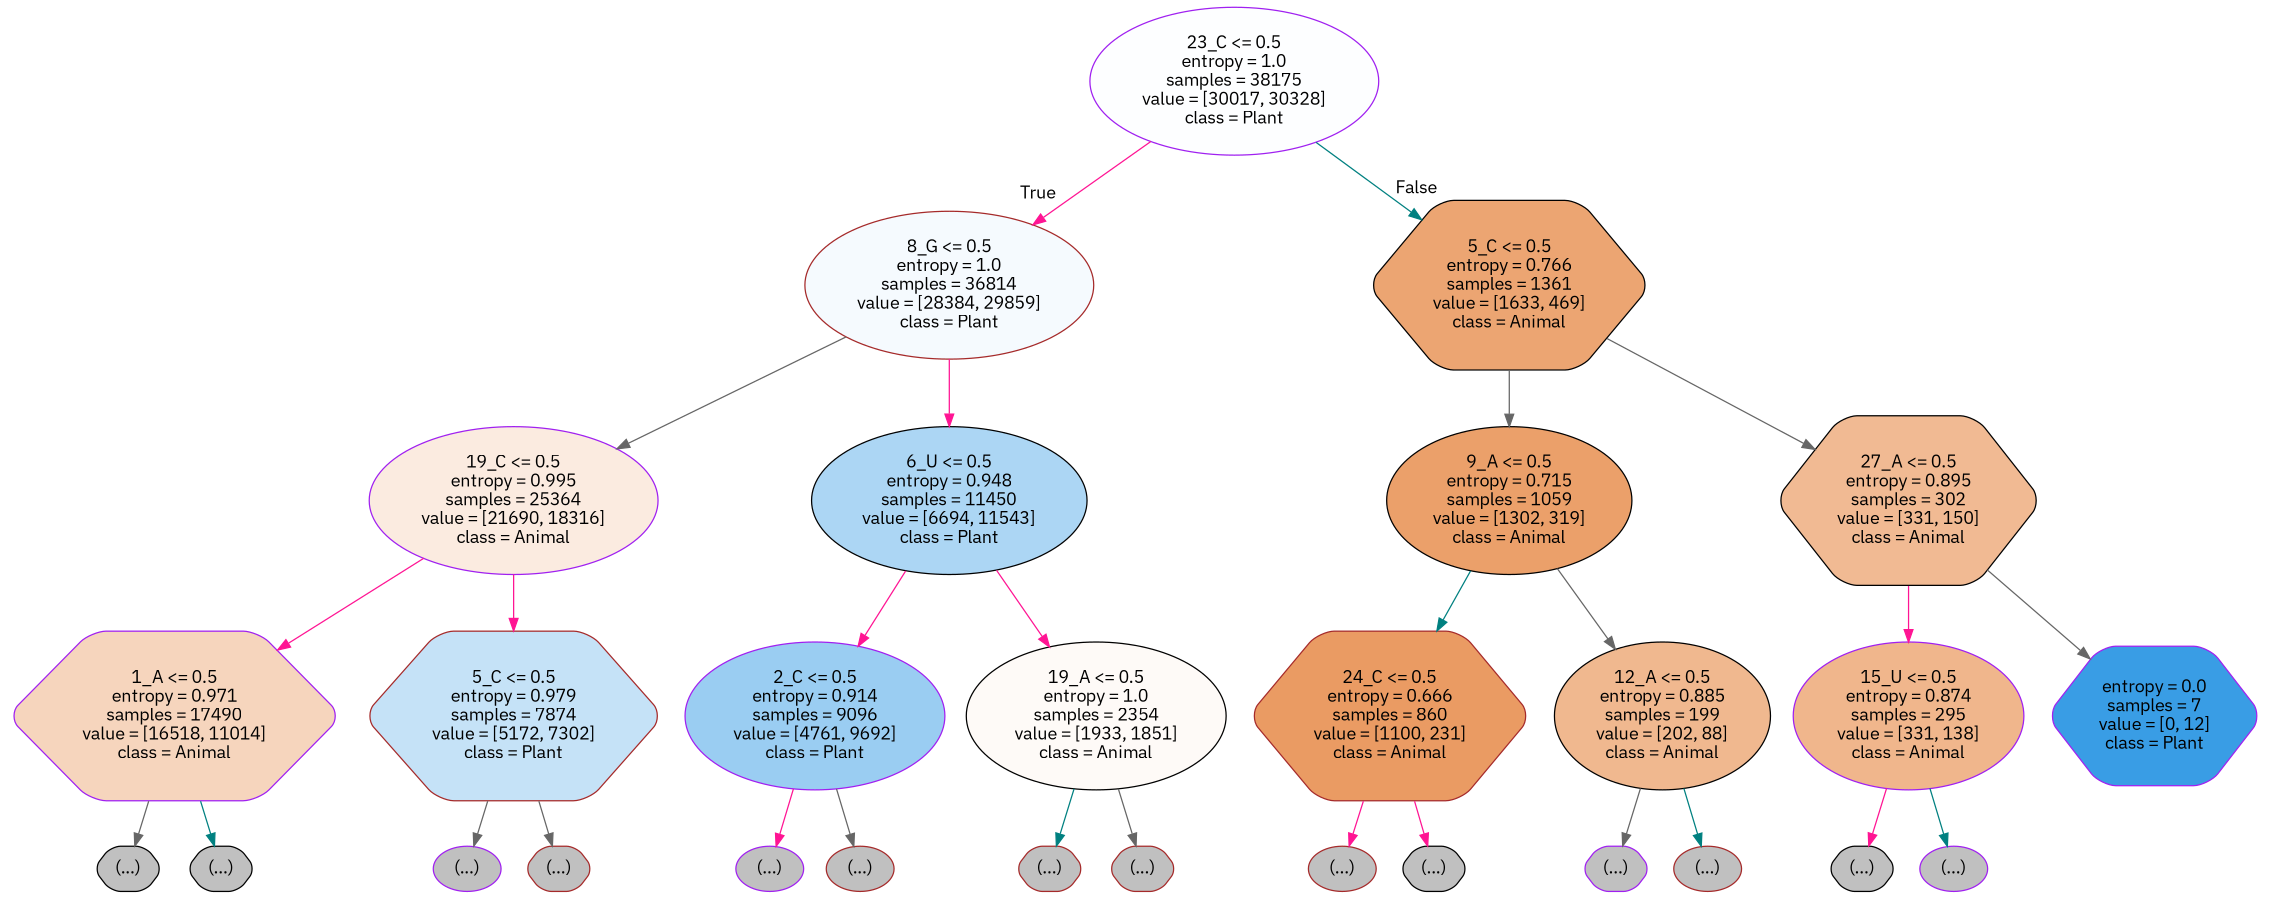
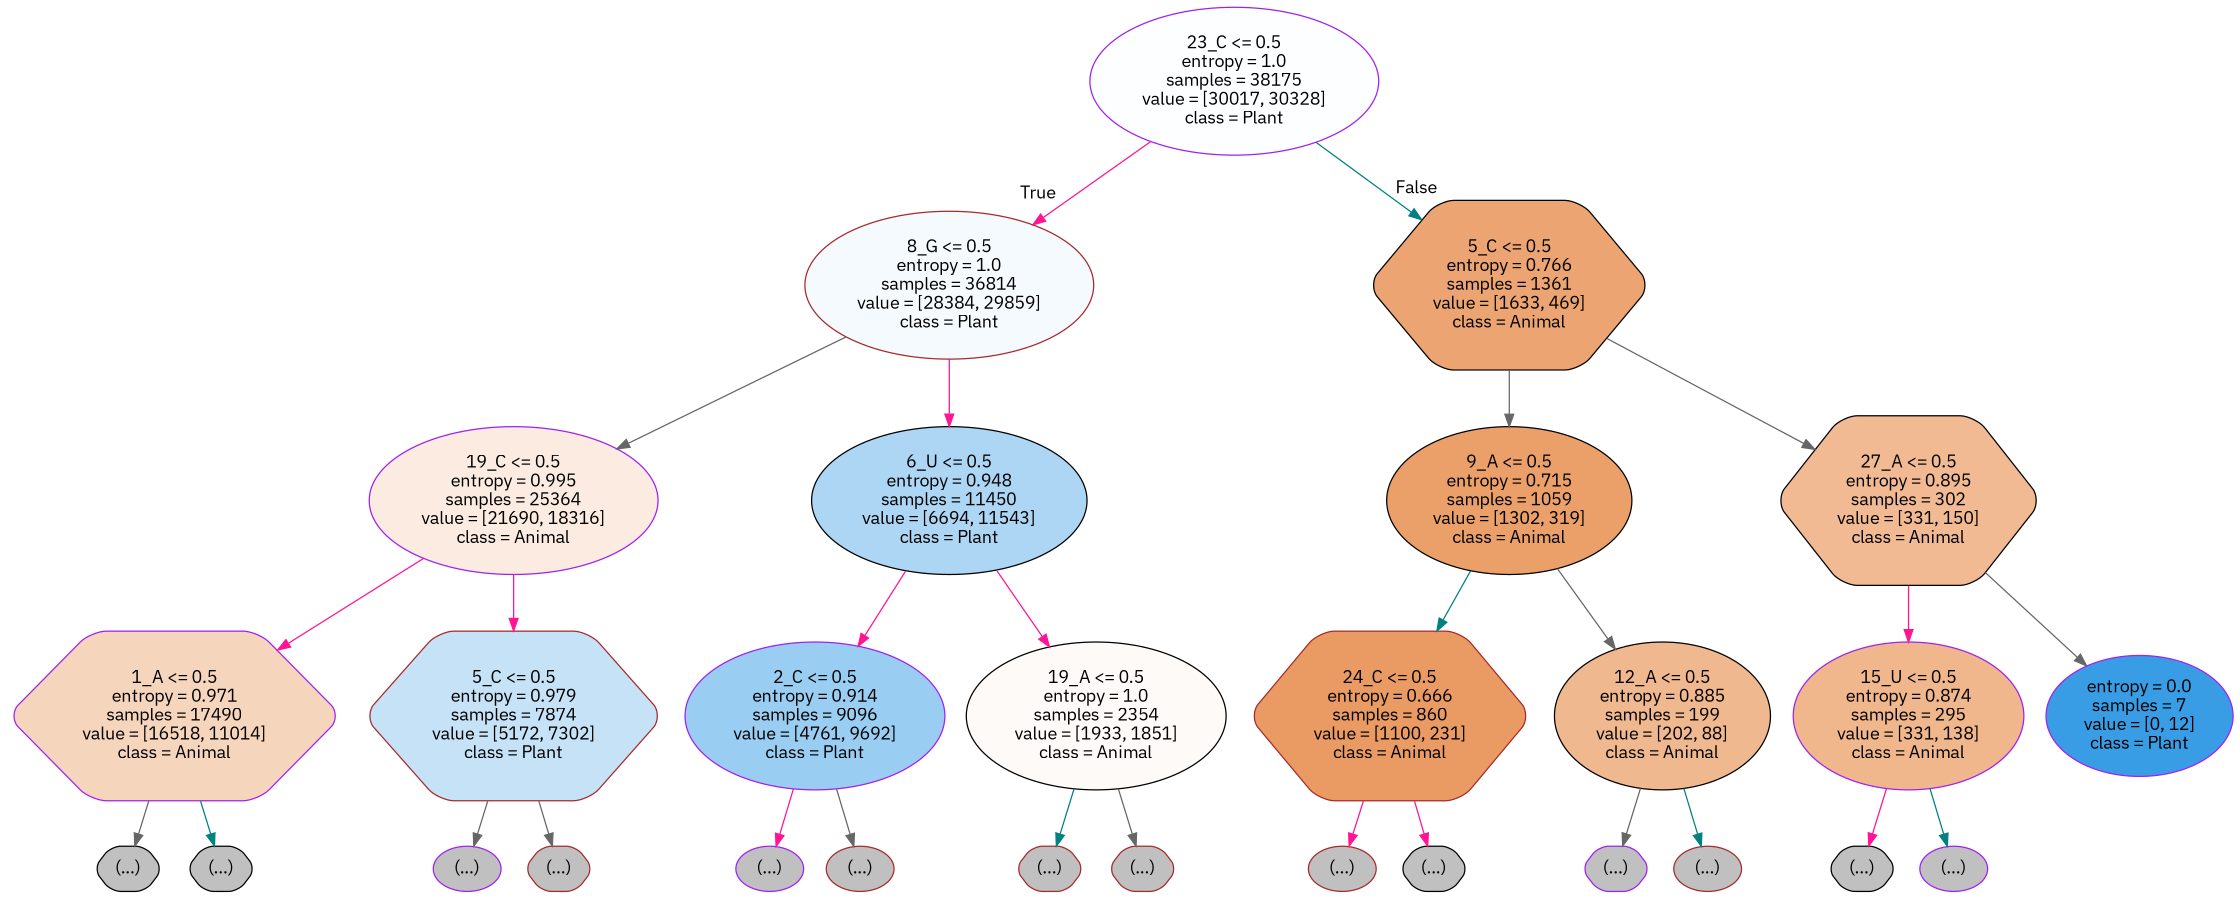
(2155, 716) -> (2140, 716)
